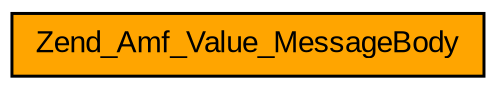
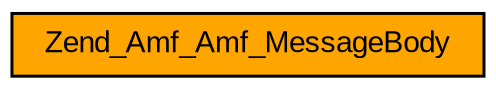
(248, 45) -> (248, 45)
